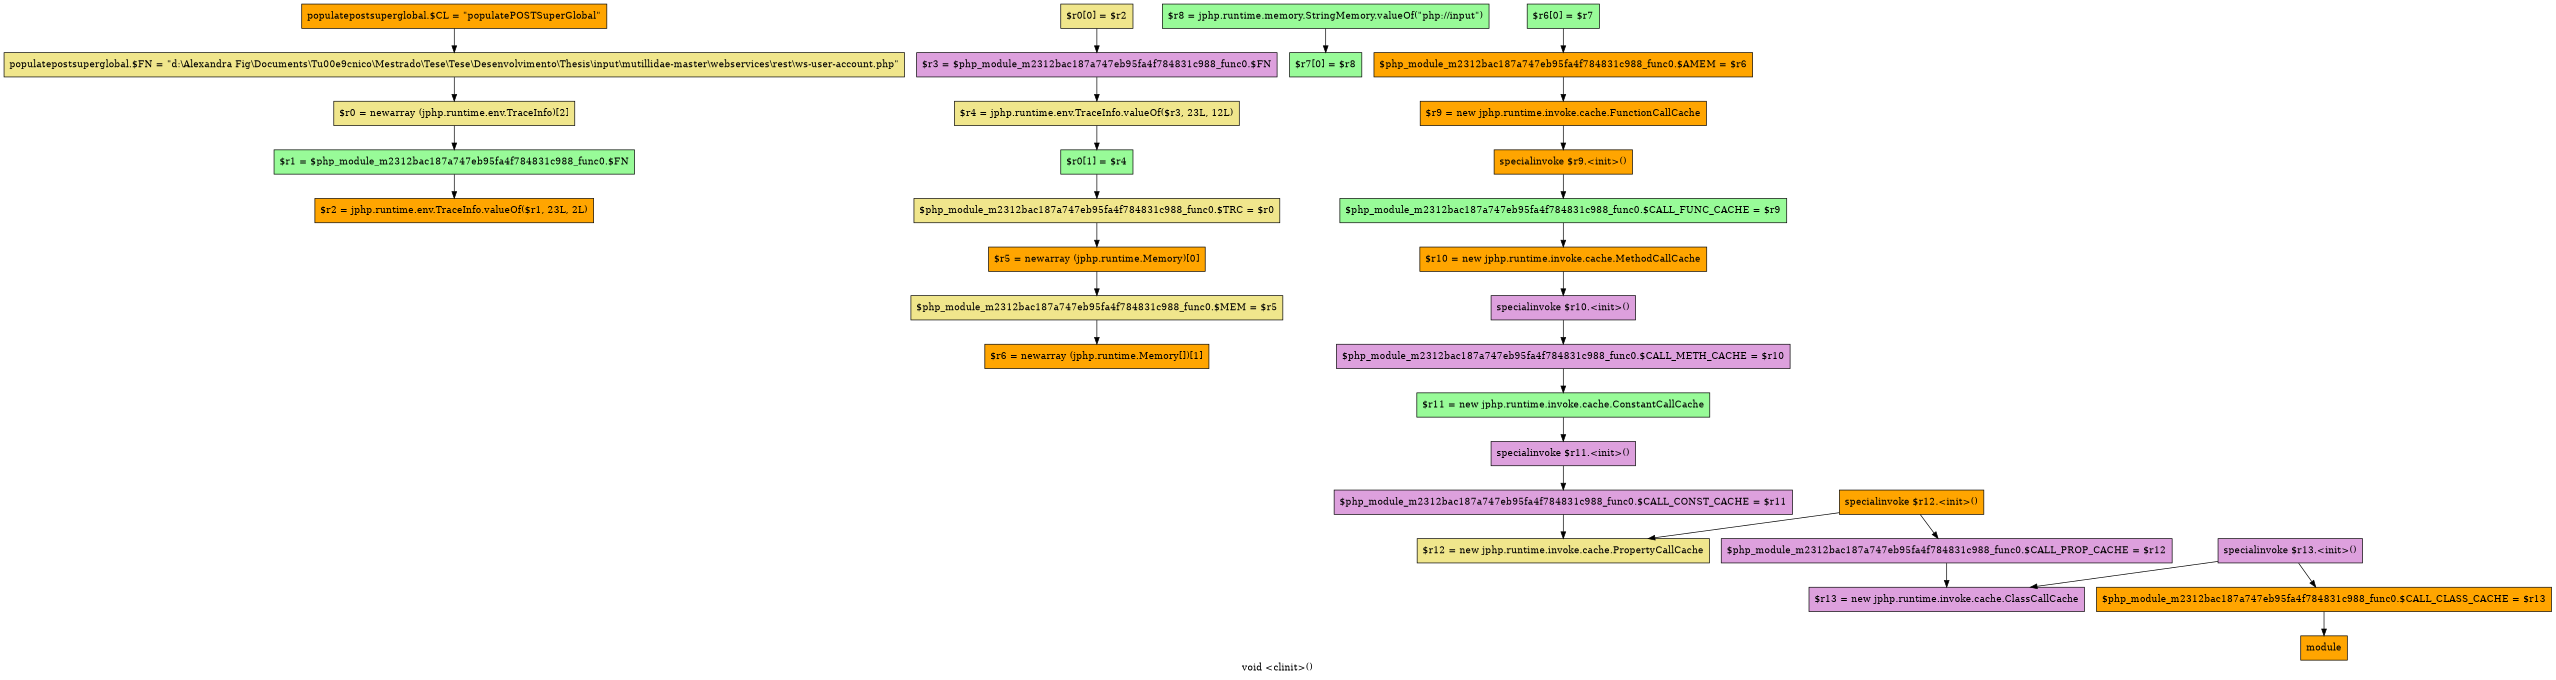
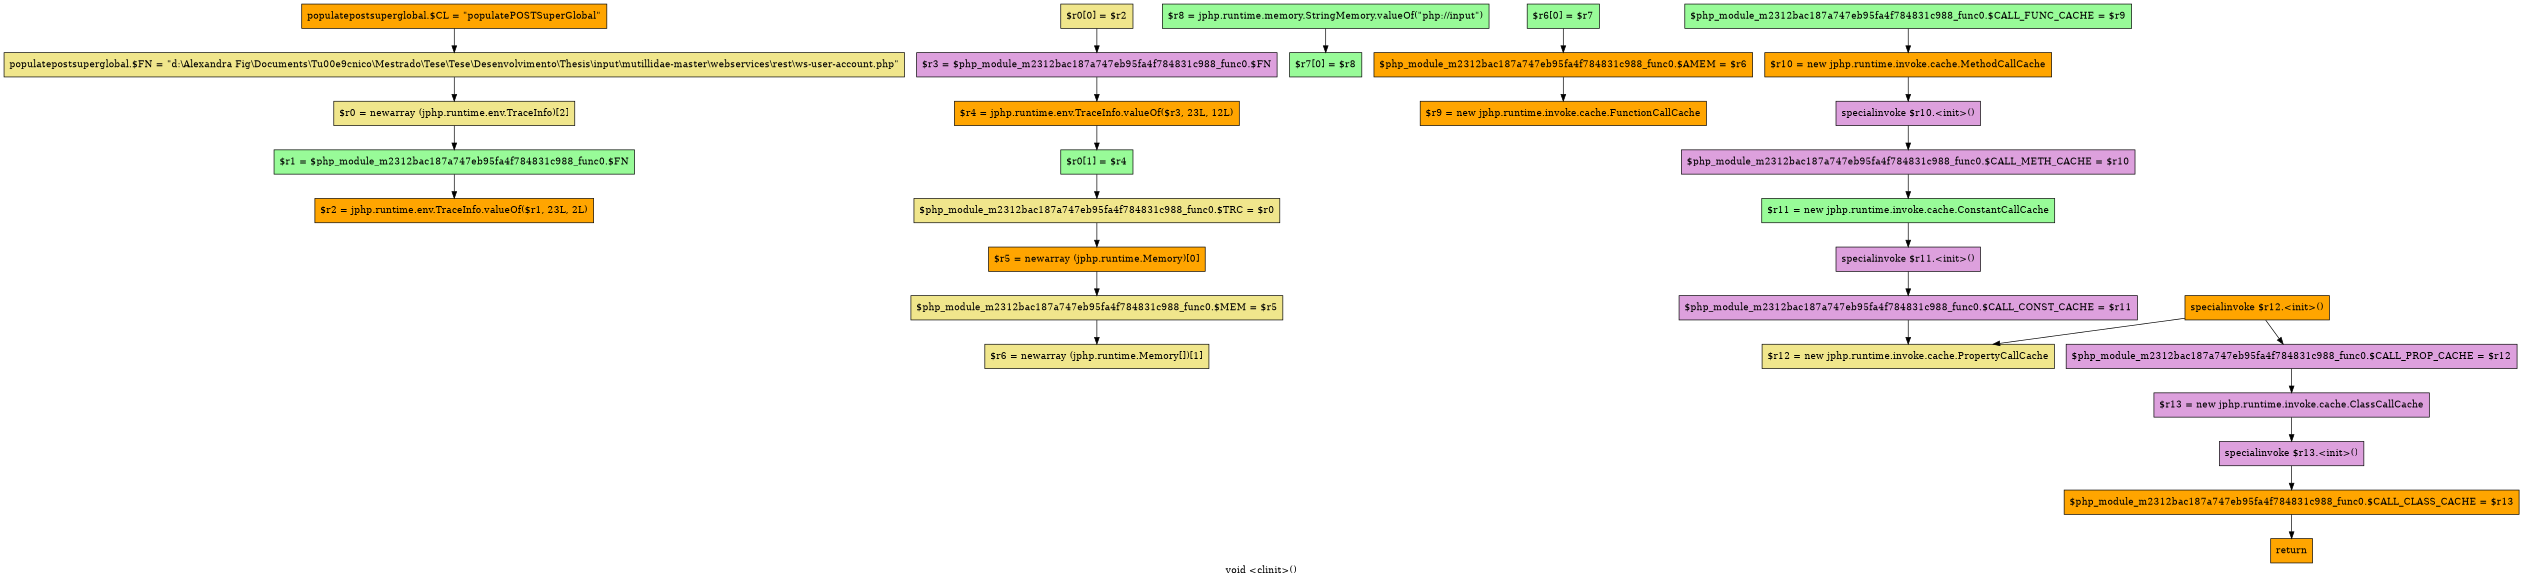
(1097, 113) -> (1097, 113)
(1563, 162) -> none
(1097, 356) -> (1097, 356)
(2128, 574) -> (2292, 426)
(2324, 648) -> (2292, 551)
